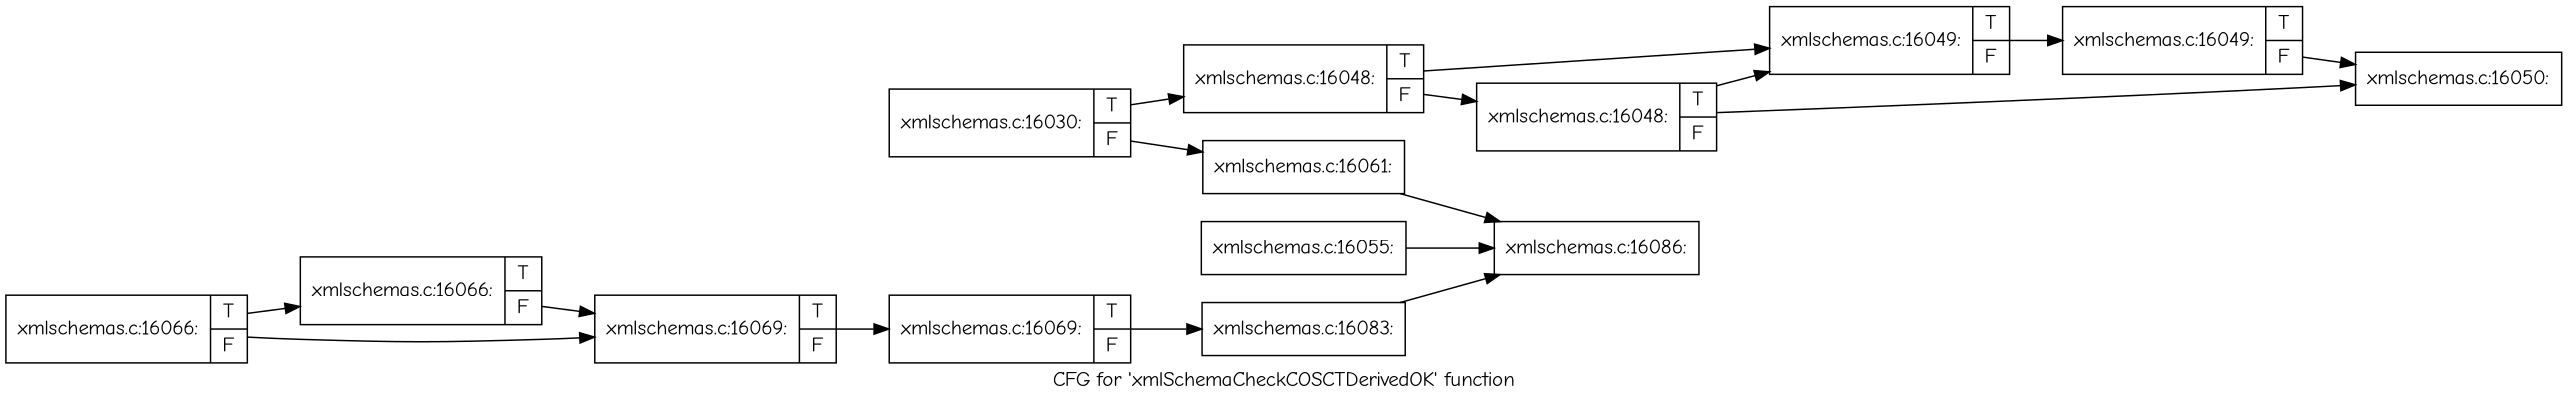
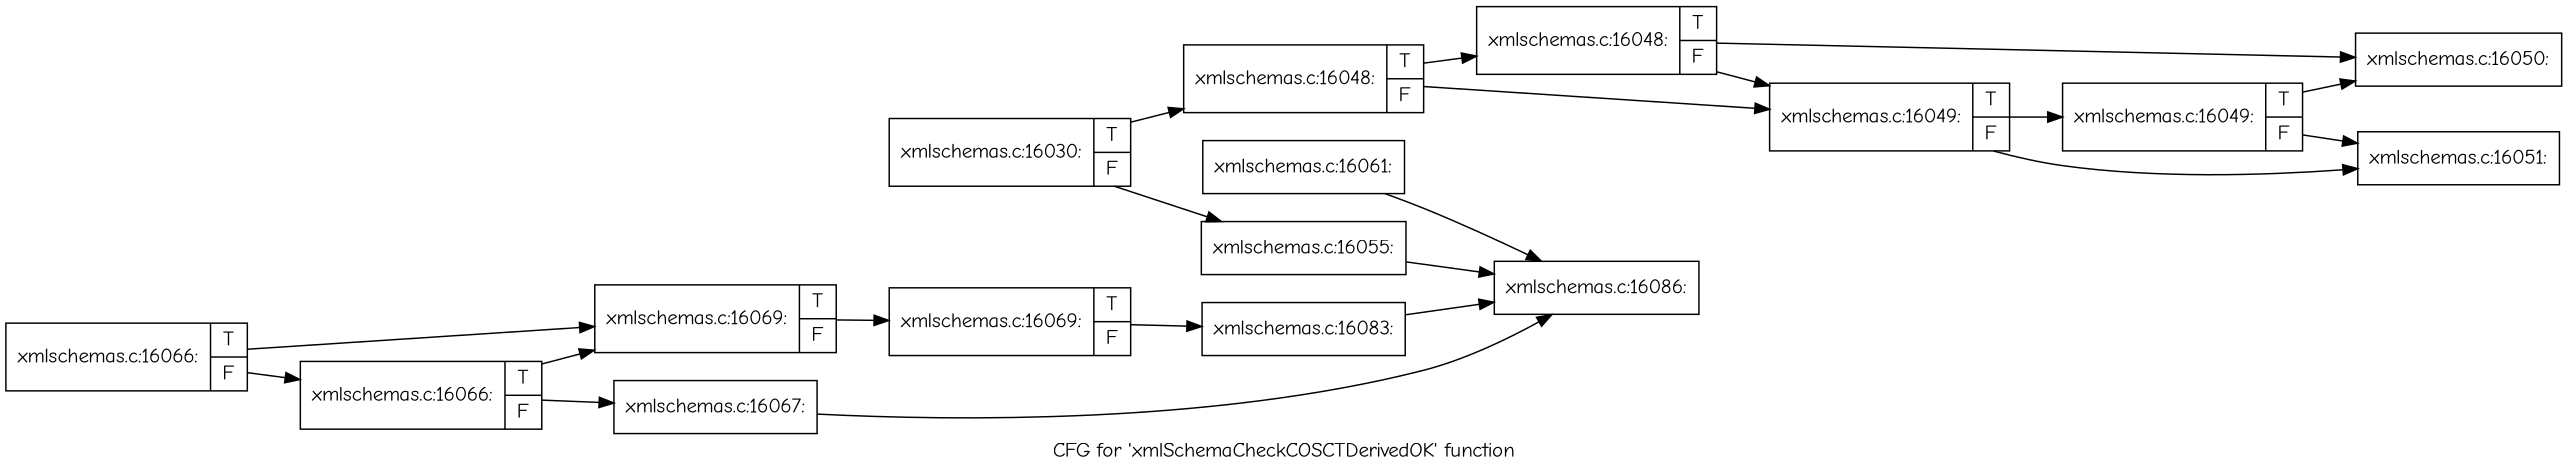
(1159, 145) -> (1161, 202)
none -> (2459, 158)
none -> (716, 407)
